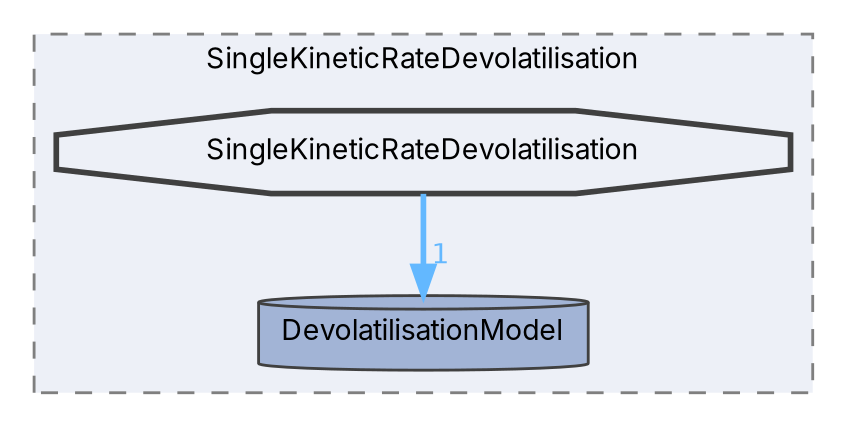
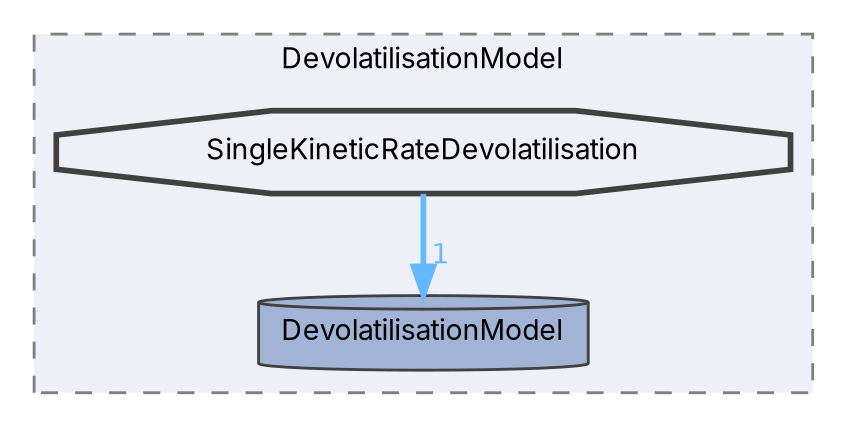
(423, 61) -> (423, 61)
